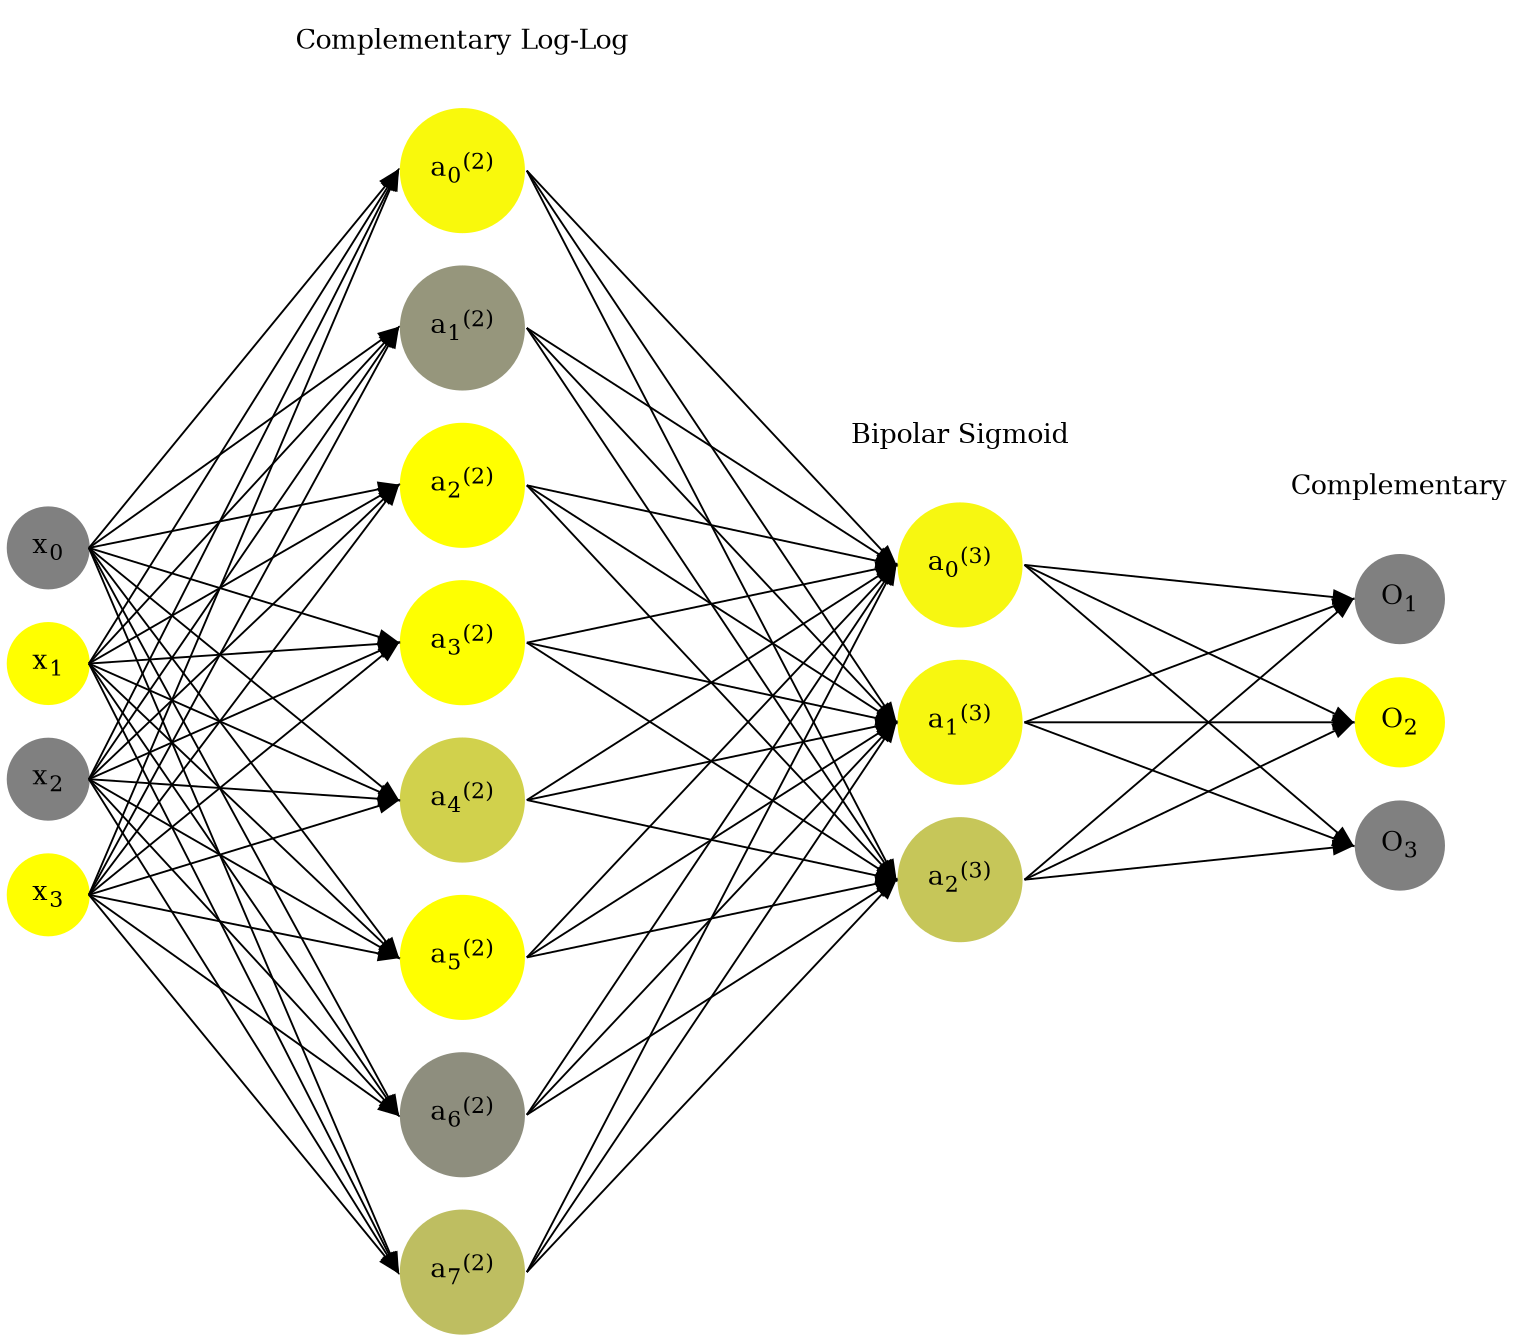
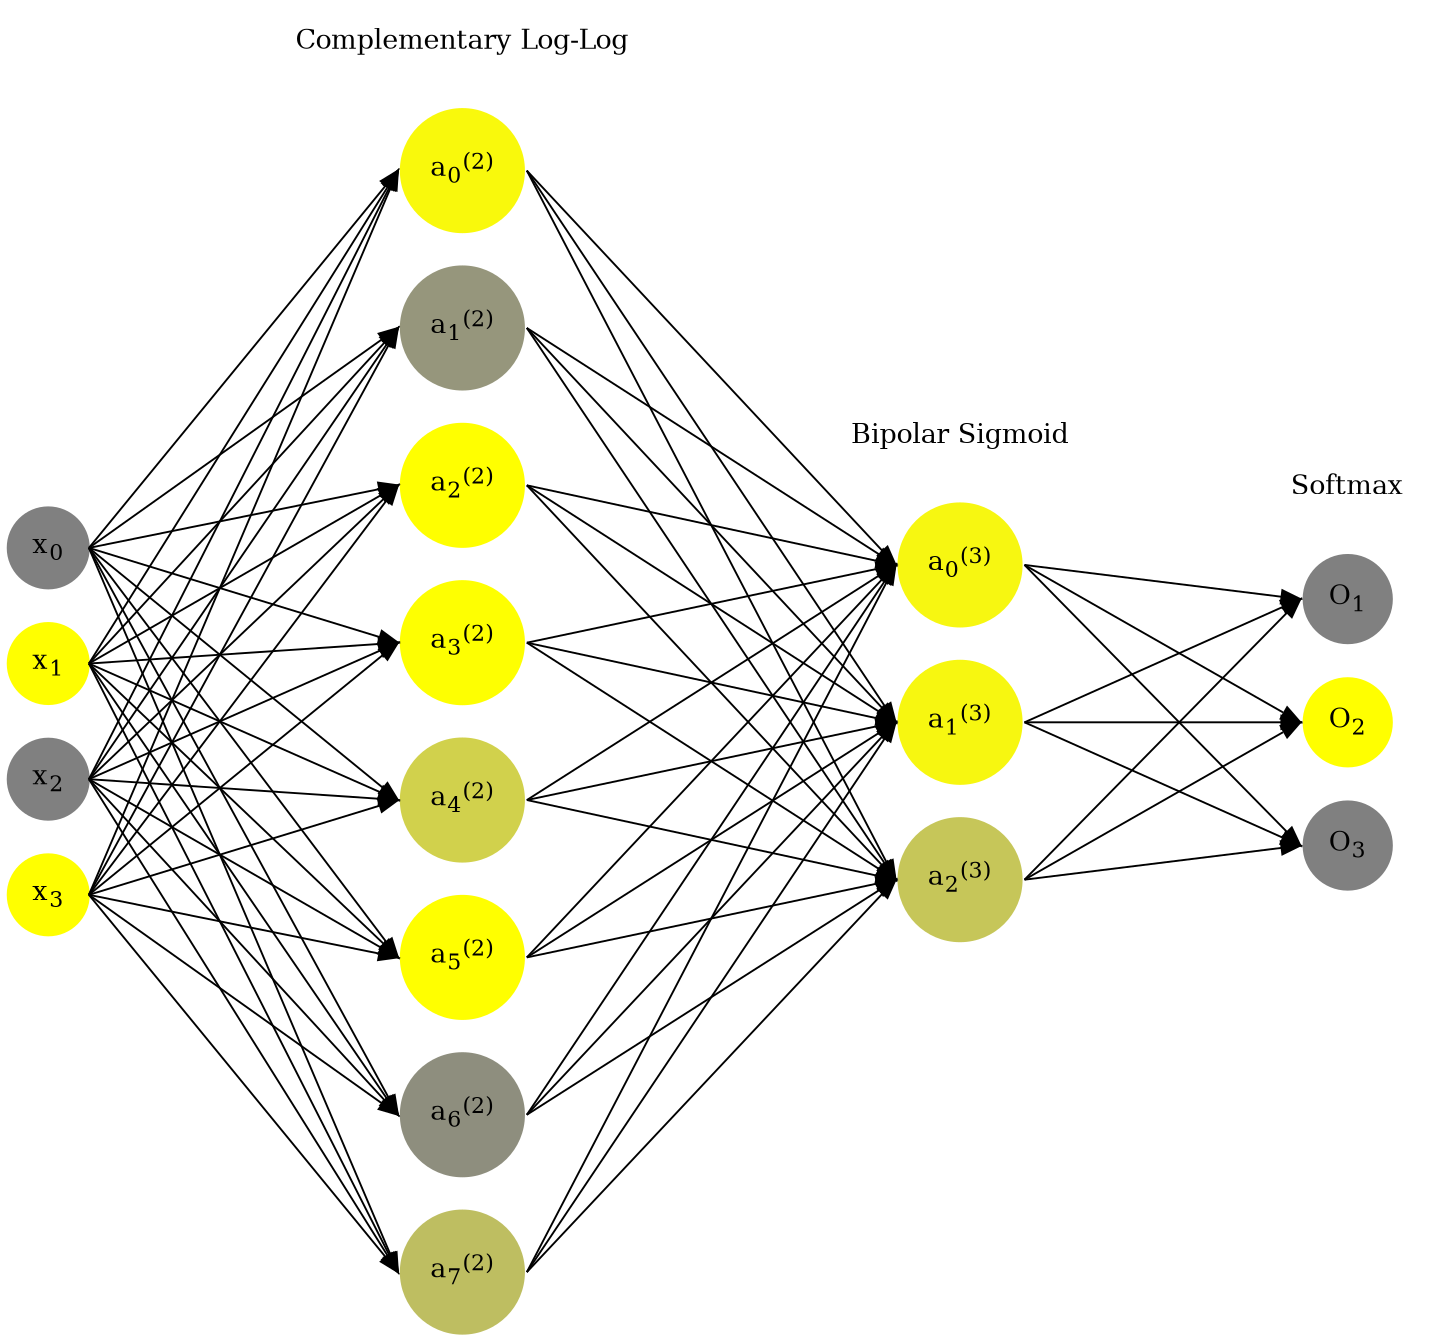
(1400, 487) -> (1348, 487)
